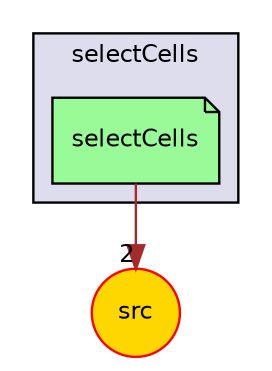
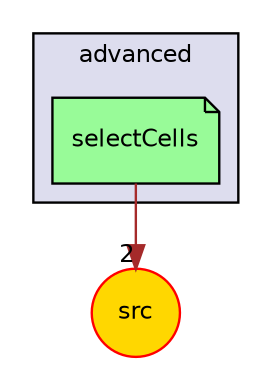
(136, 56) -> (136, 56)
